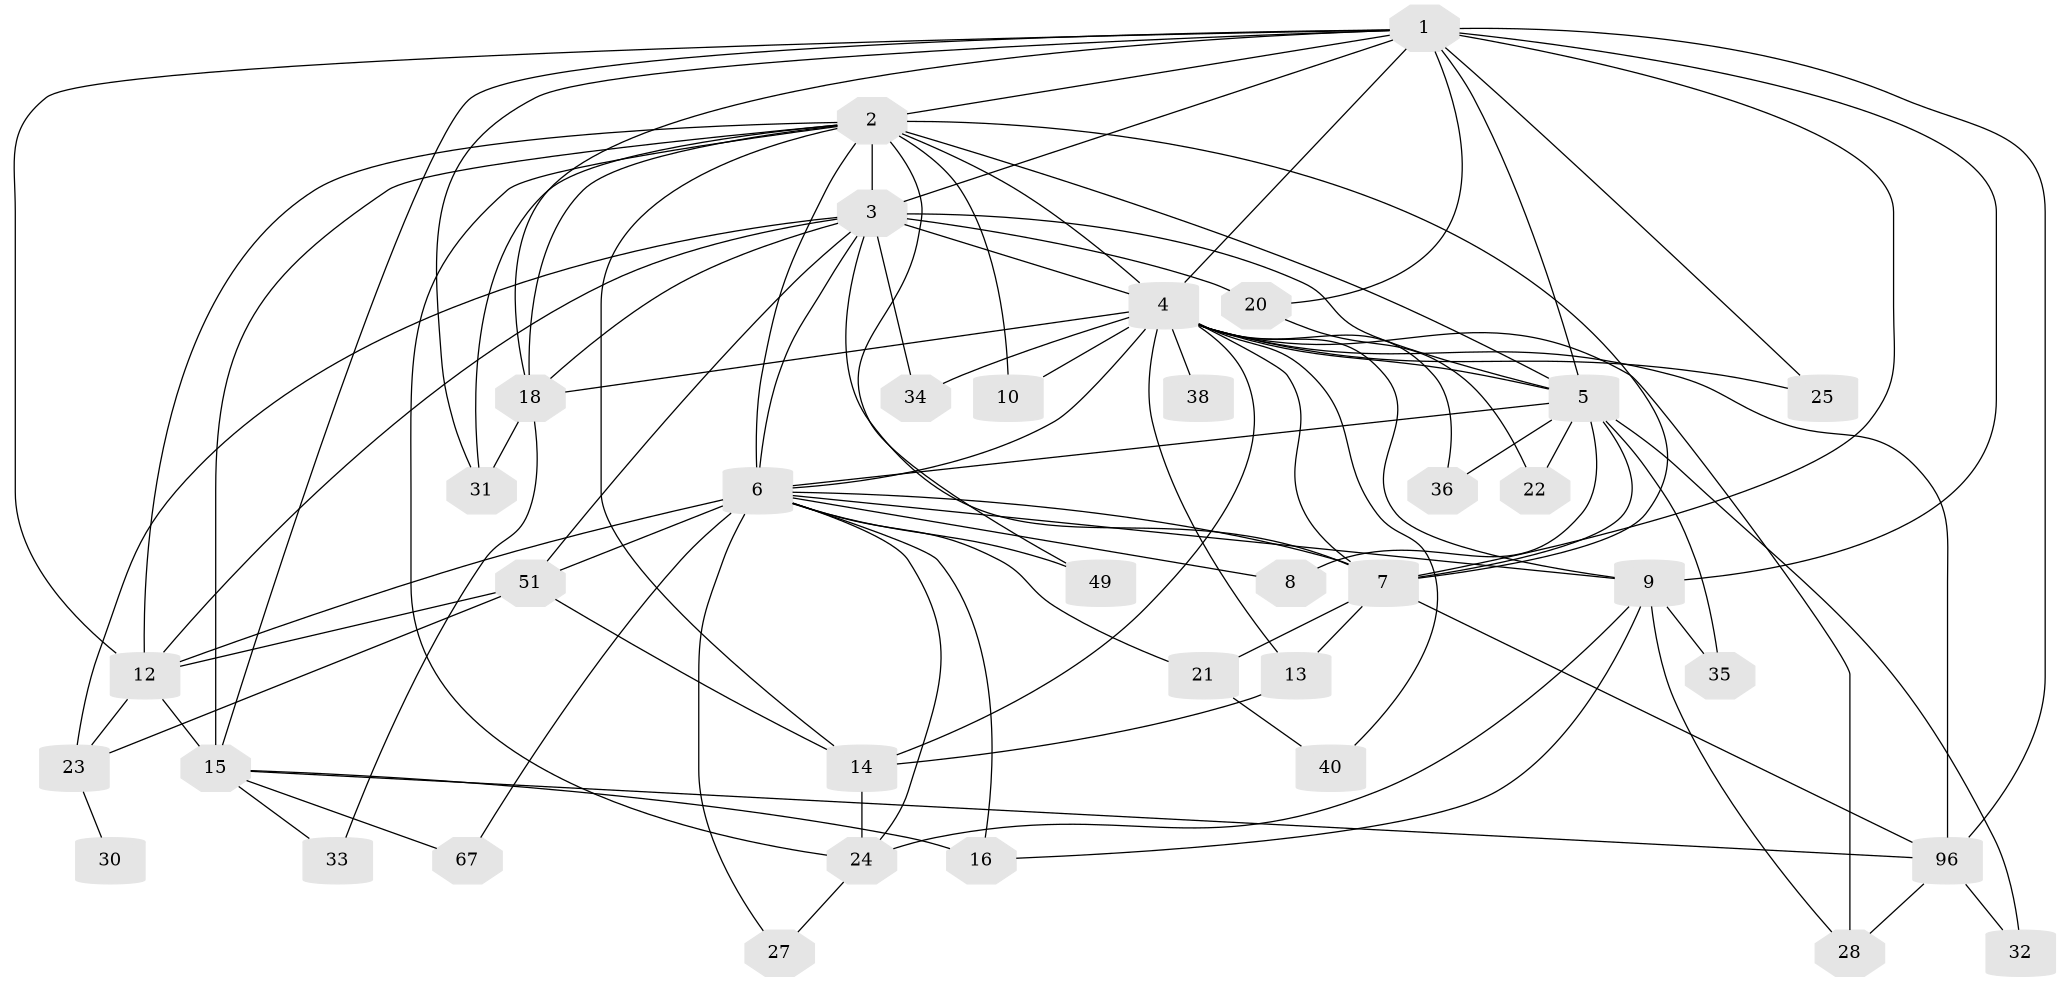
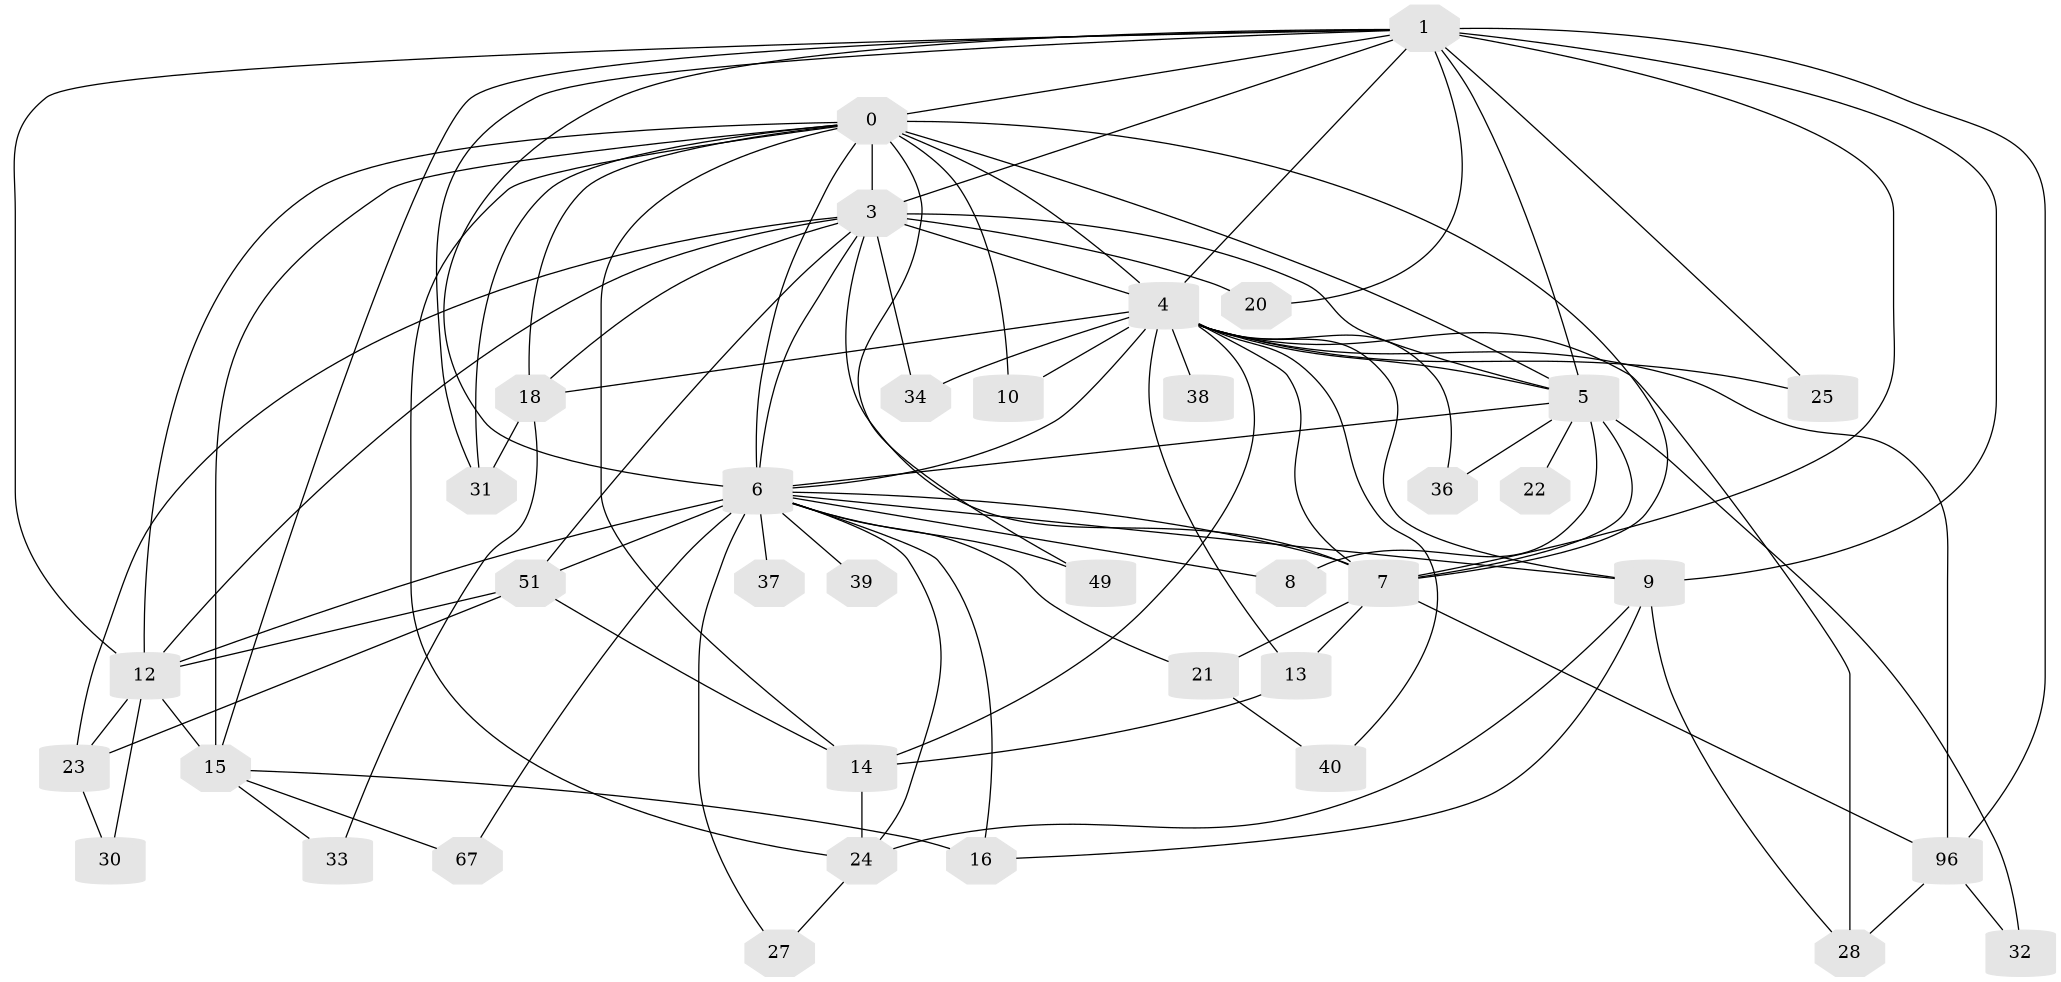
(862, 79) -> (674, 80)
(872, 121) -> (872, 121)
(1467, 382) -> none
none -> (769, 583)
none -> (862, 583)
(1720, 676) -> none
none -> (128, 768)
(1082, 815) -> none
